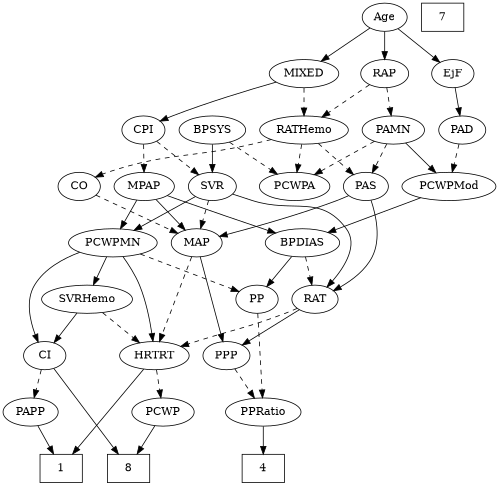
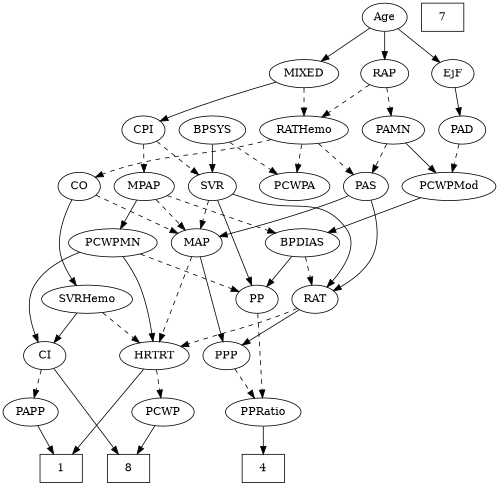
(348, 156) -> none
(164, 208) -> (168, 212)
(172, 209) -> (233, 239)
(218, 213) -> (218, 213)
(102, 267) -> (60, 240)
